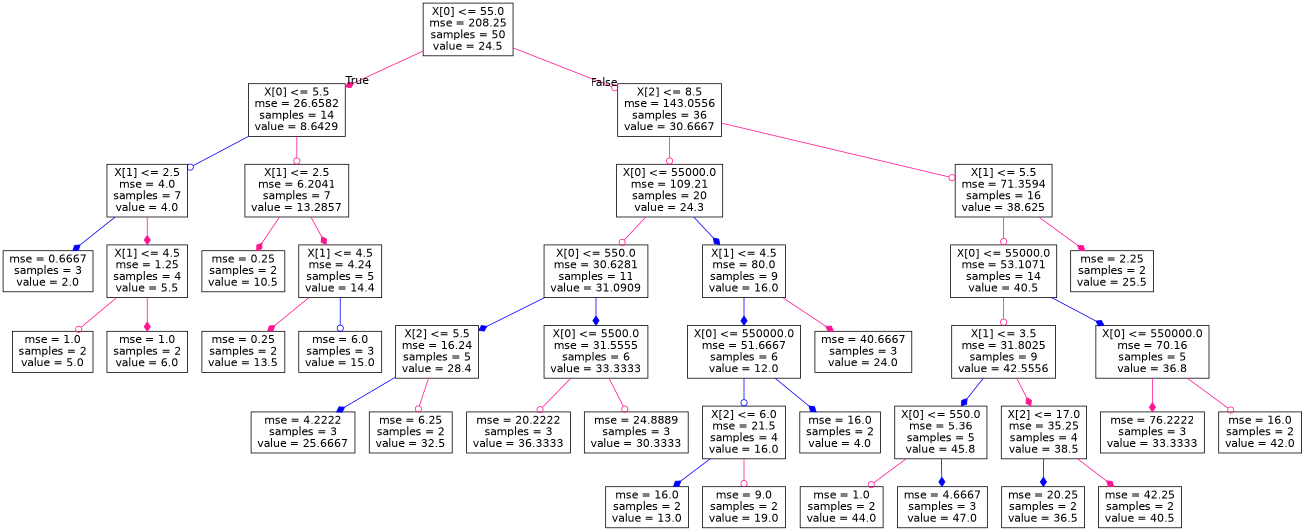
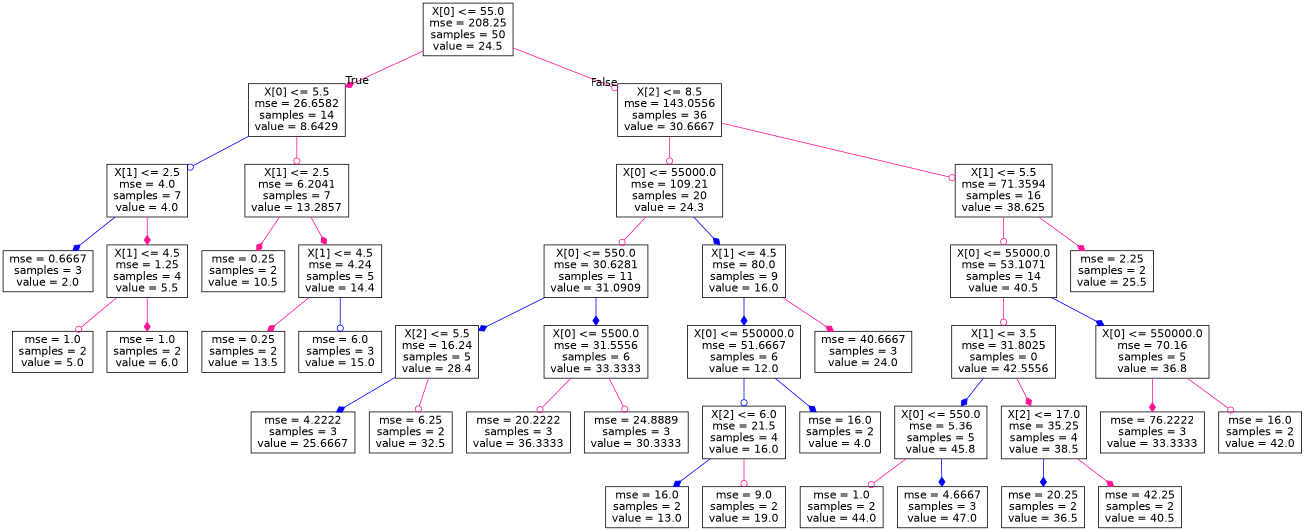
(596, 352) -> (596, 352)
(1004, 352) -> (1004, 352)
